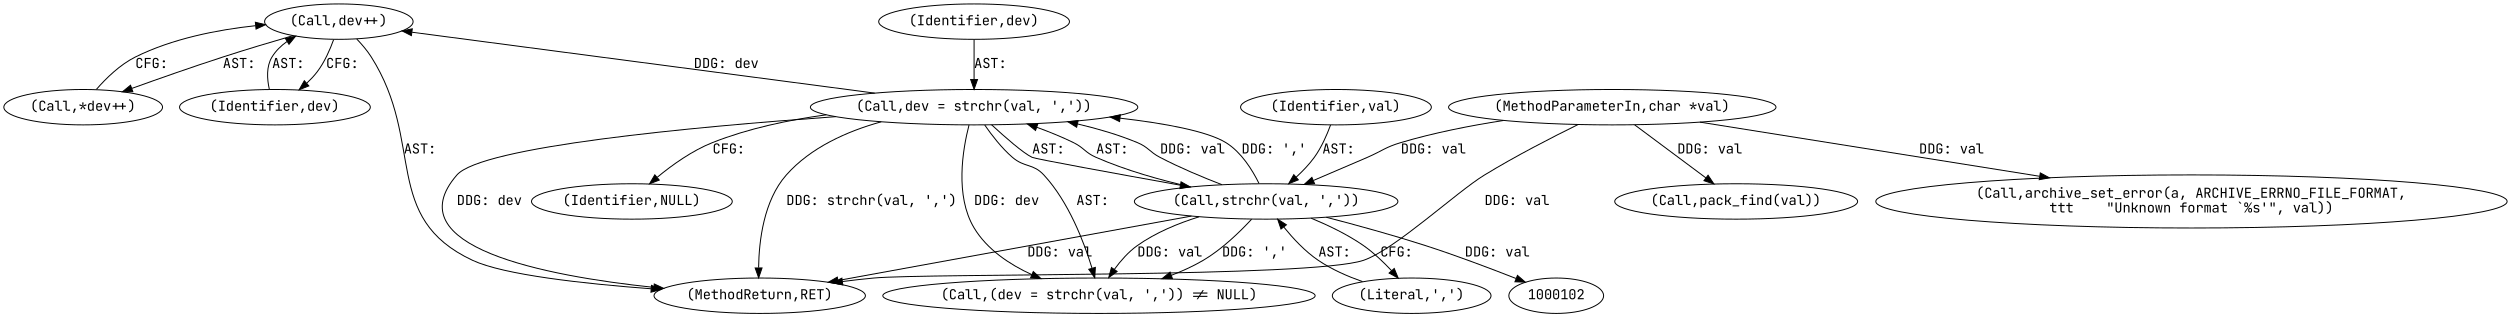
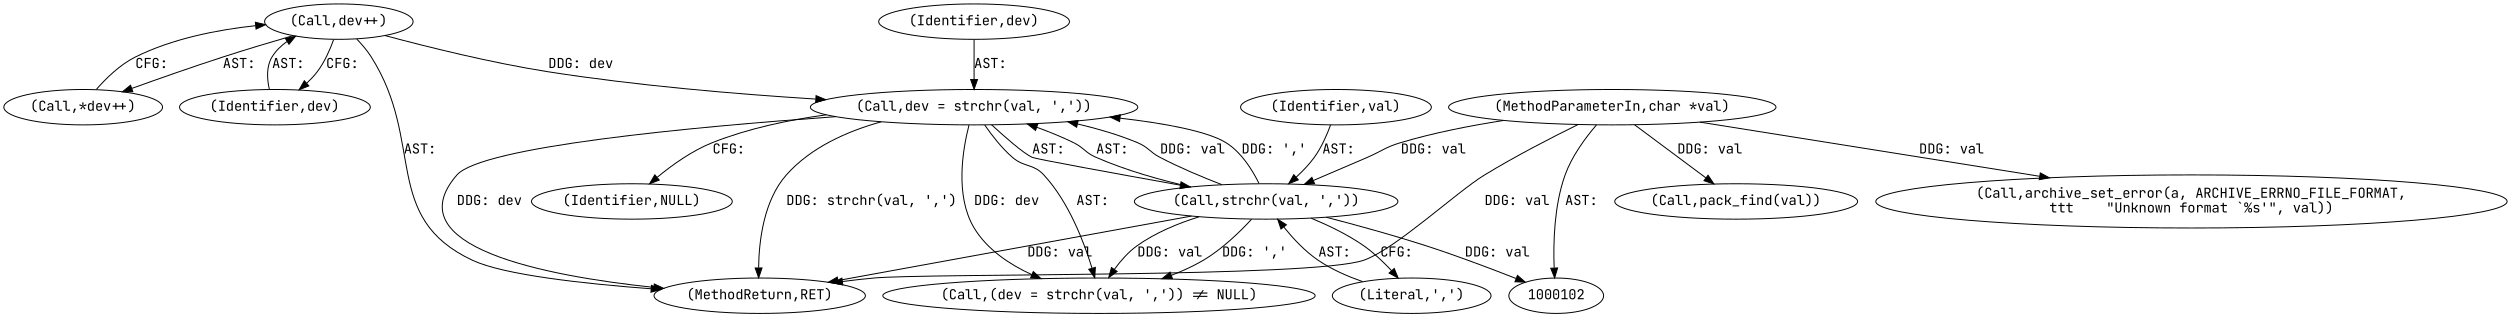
(643, 63) -> (598, 79)
none -> (1560, 192)
